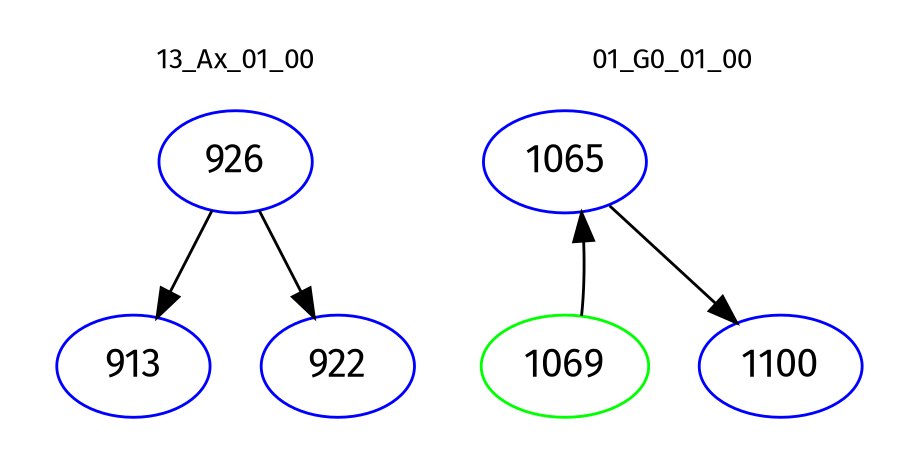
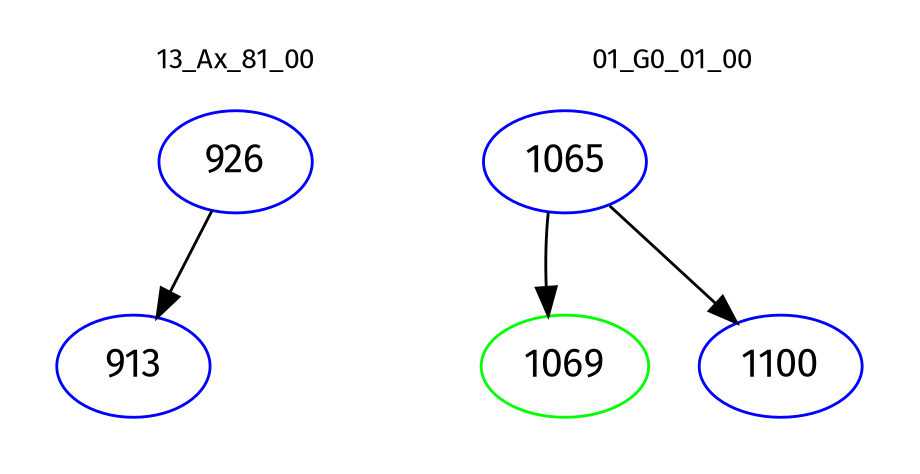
(236, 61) -> (236, 61)
(584, 279) -> (546, 250)
(338, 366) -> none
